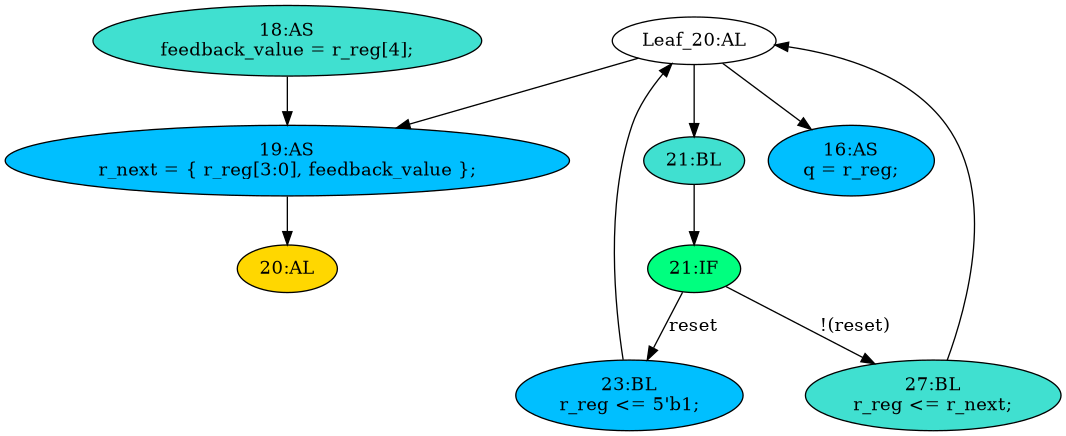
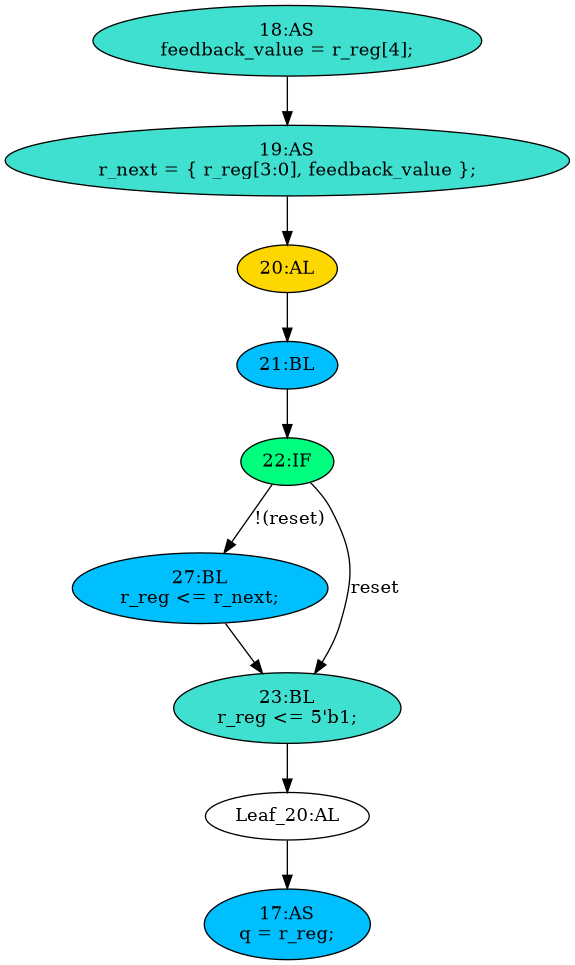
(524, 91) -> none
(694, 94) -> (287, 310)
(962, 153) -> (240, 643)
(287, 161) -> (287, 161)
(694, 161) -> (287, 365)
(851, 161) -> (287, 924)
(694, 269) -> (287, 462)
(629, 395) -> (287, 708)
(933, 395) -> (200, 588)
